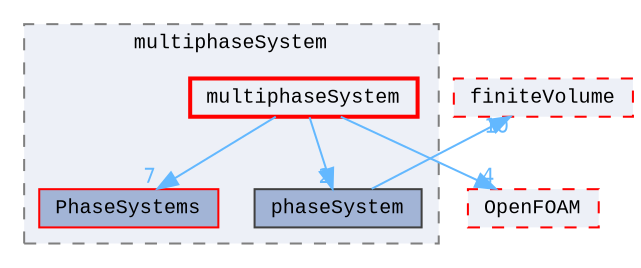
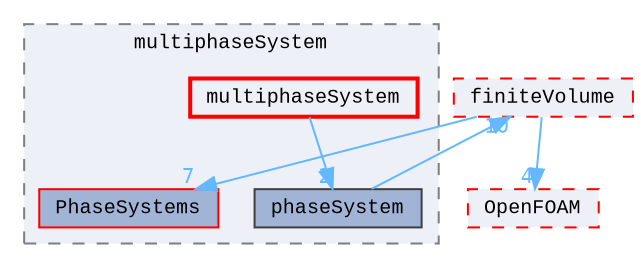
(225, 147) -> (346, 150)
(409, 149) -> (539, 143)
